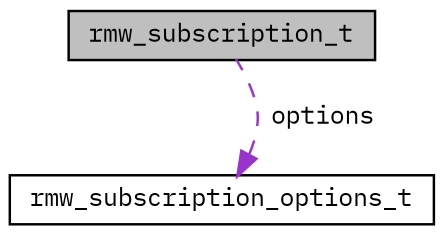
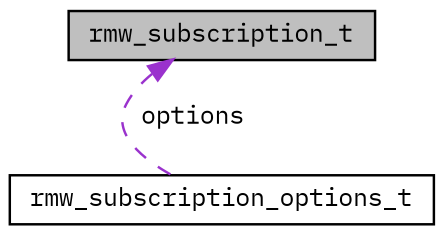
(256, 105) -> (125, 131)
